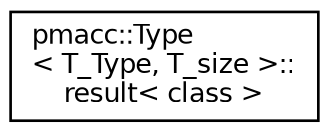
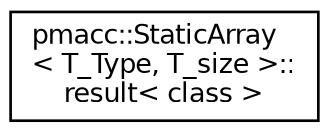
(164, 66) -> (164, 66)
